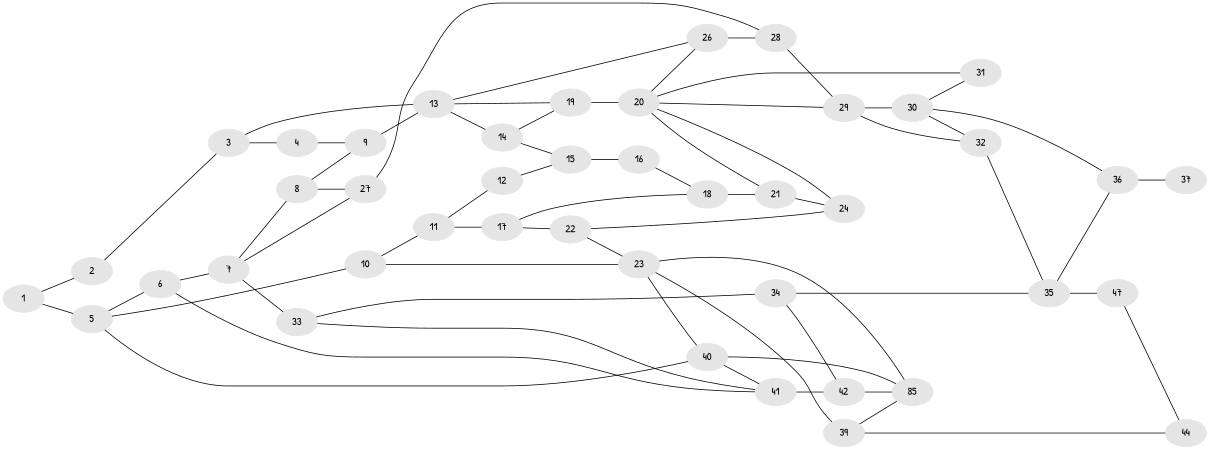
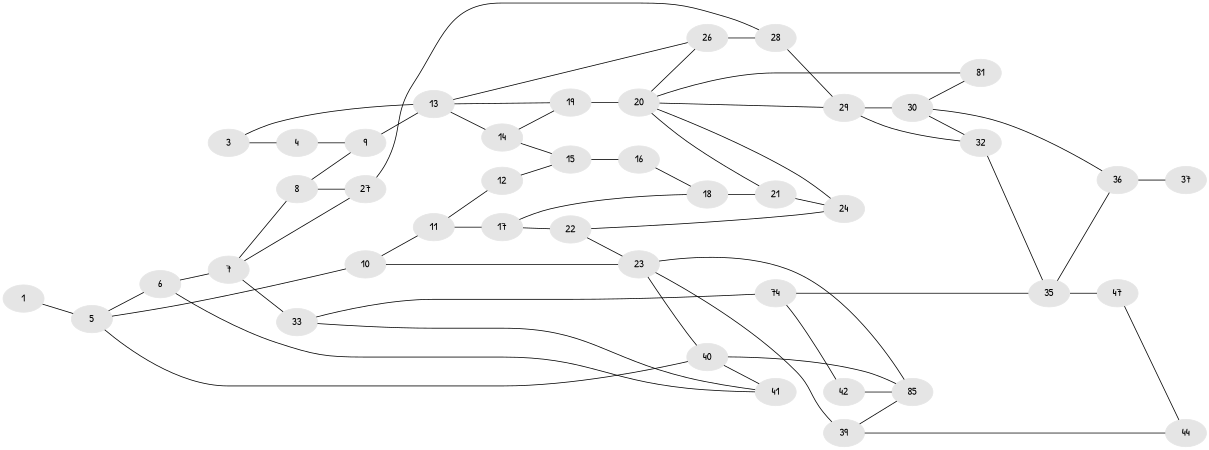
(981, 73) -> (981, 73)
(92, 271) -> none
(776, 293) -> (776, 293)
(805, 392) -> none
